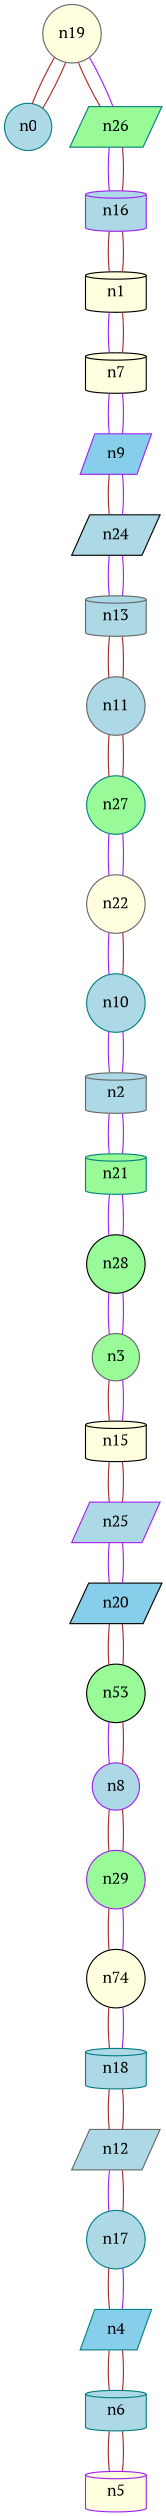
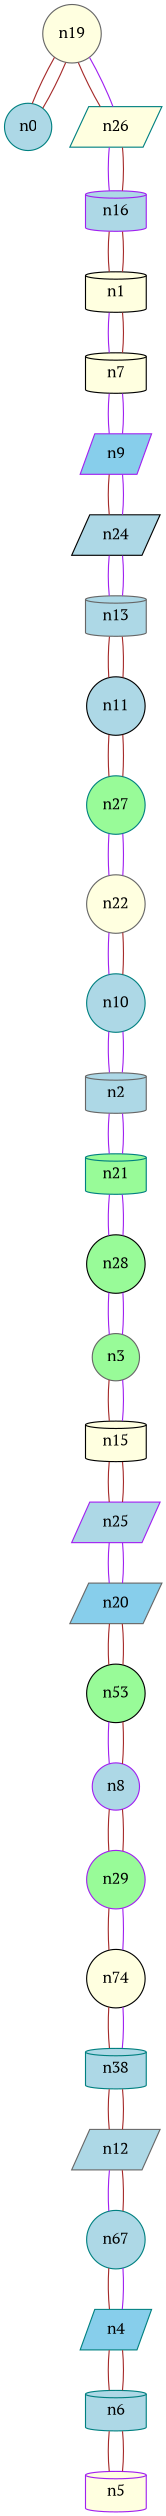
(116, 127) -> (116, 127)
(116, 706) -> (116, 706)
(116, 1603) -> (116, 1603)
(116, 2069) -> (116, 2069)
(116, 2240) -> (116, 2240)
